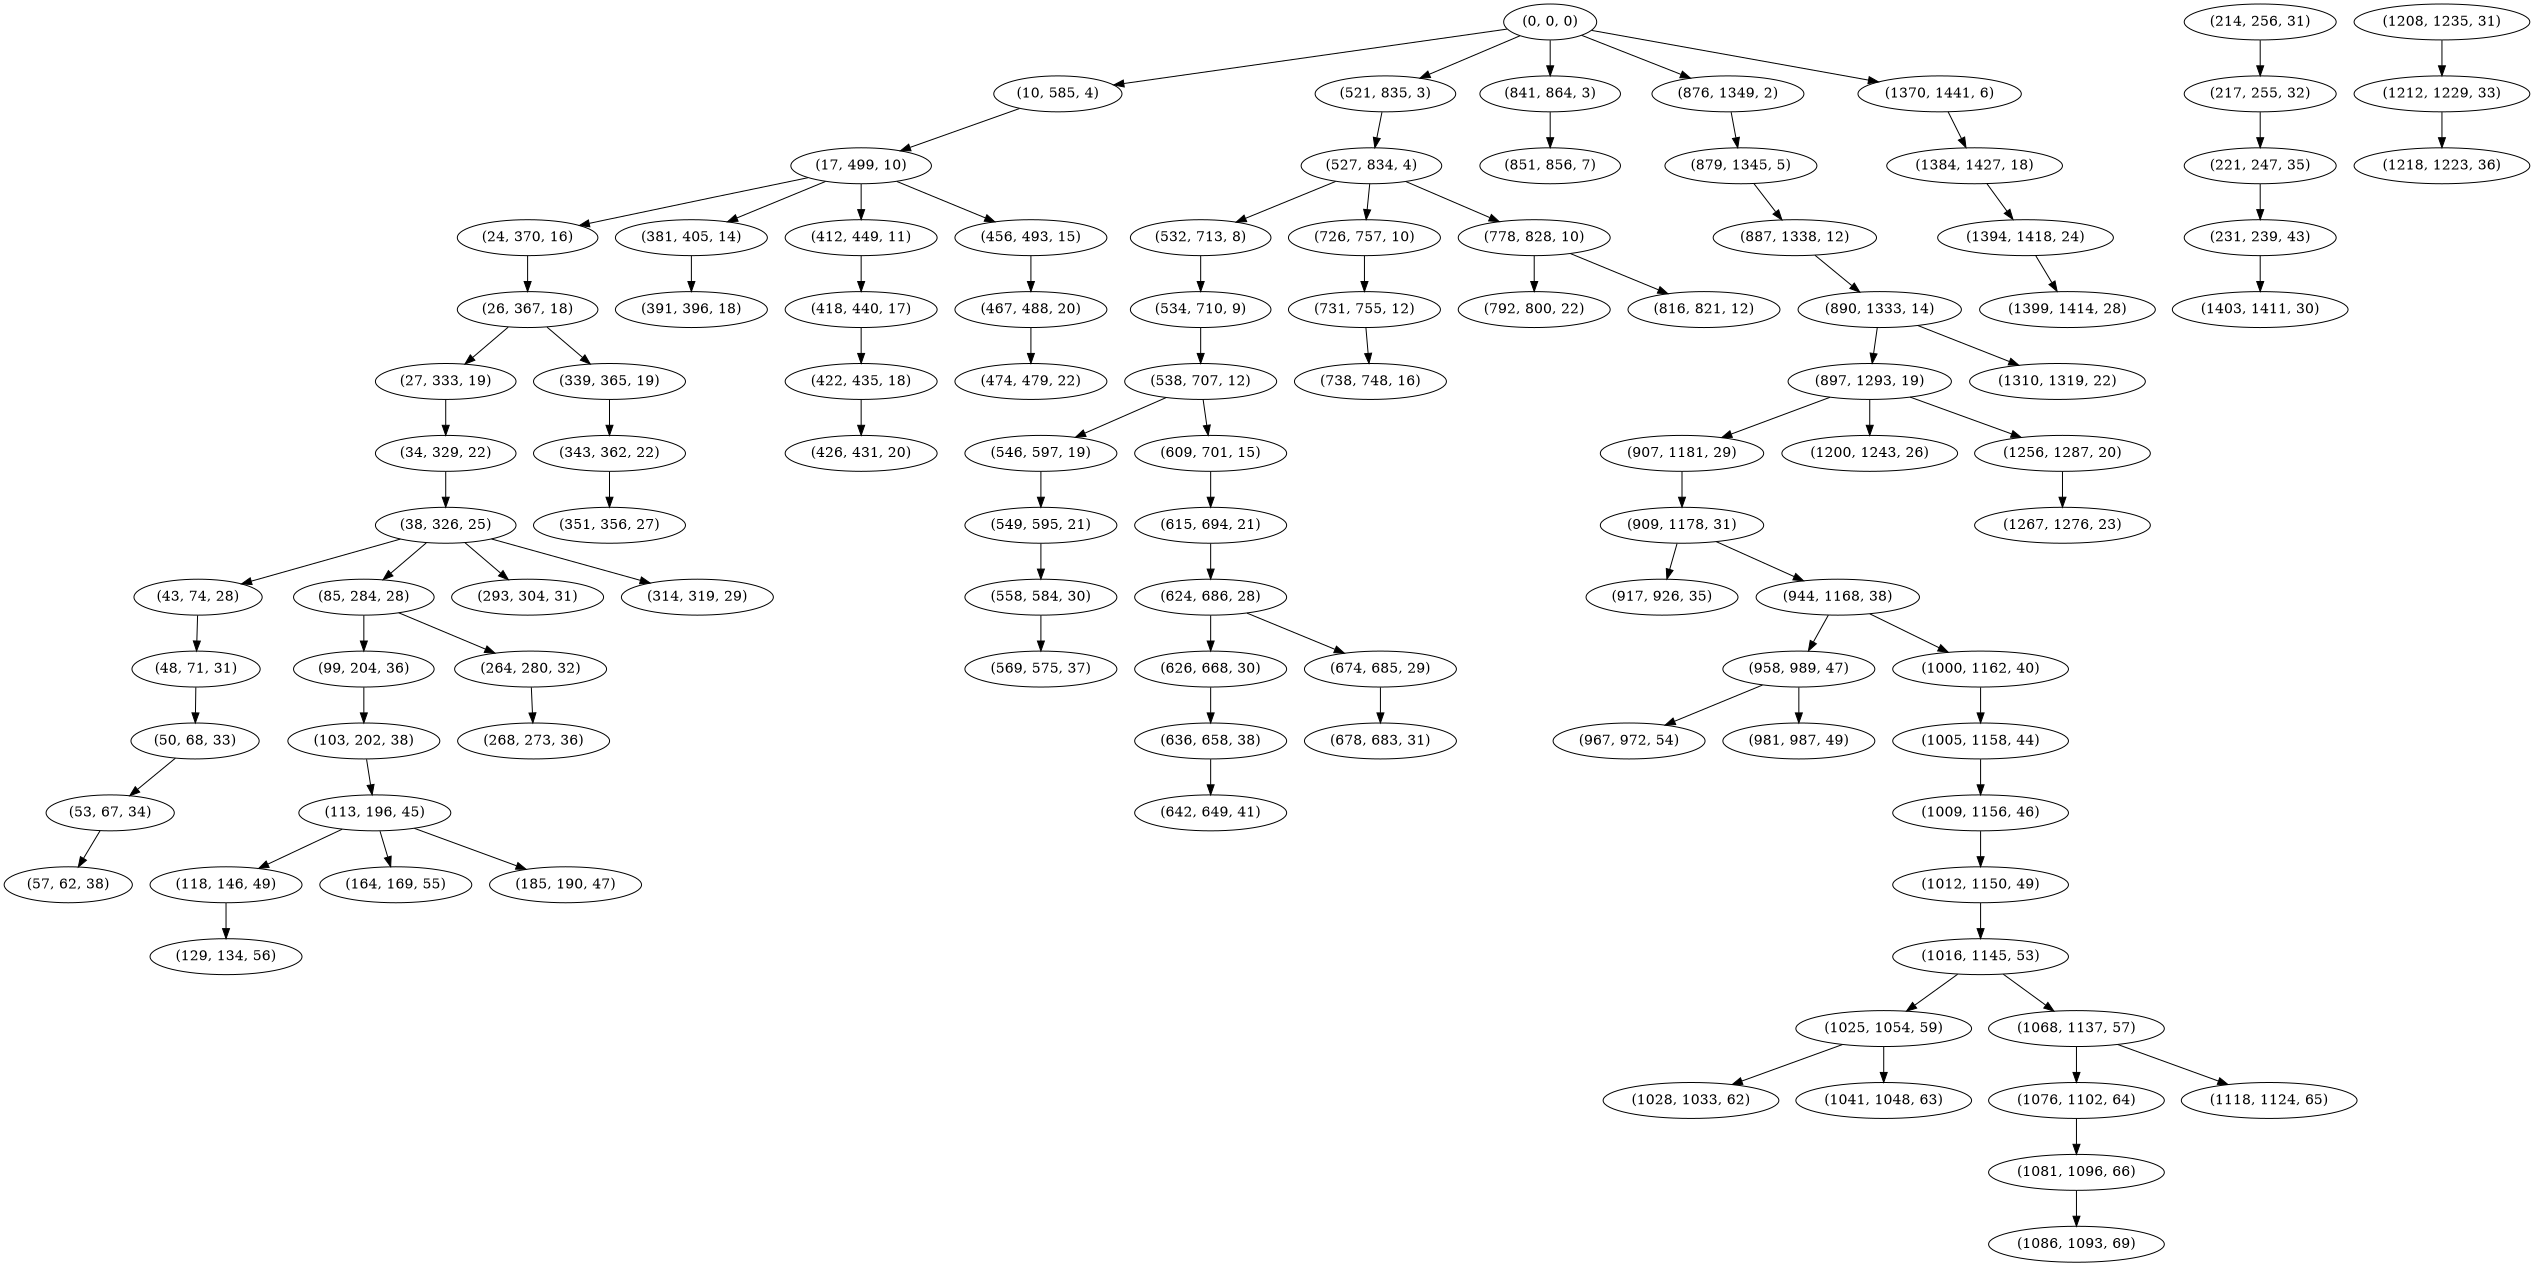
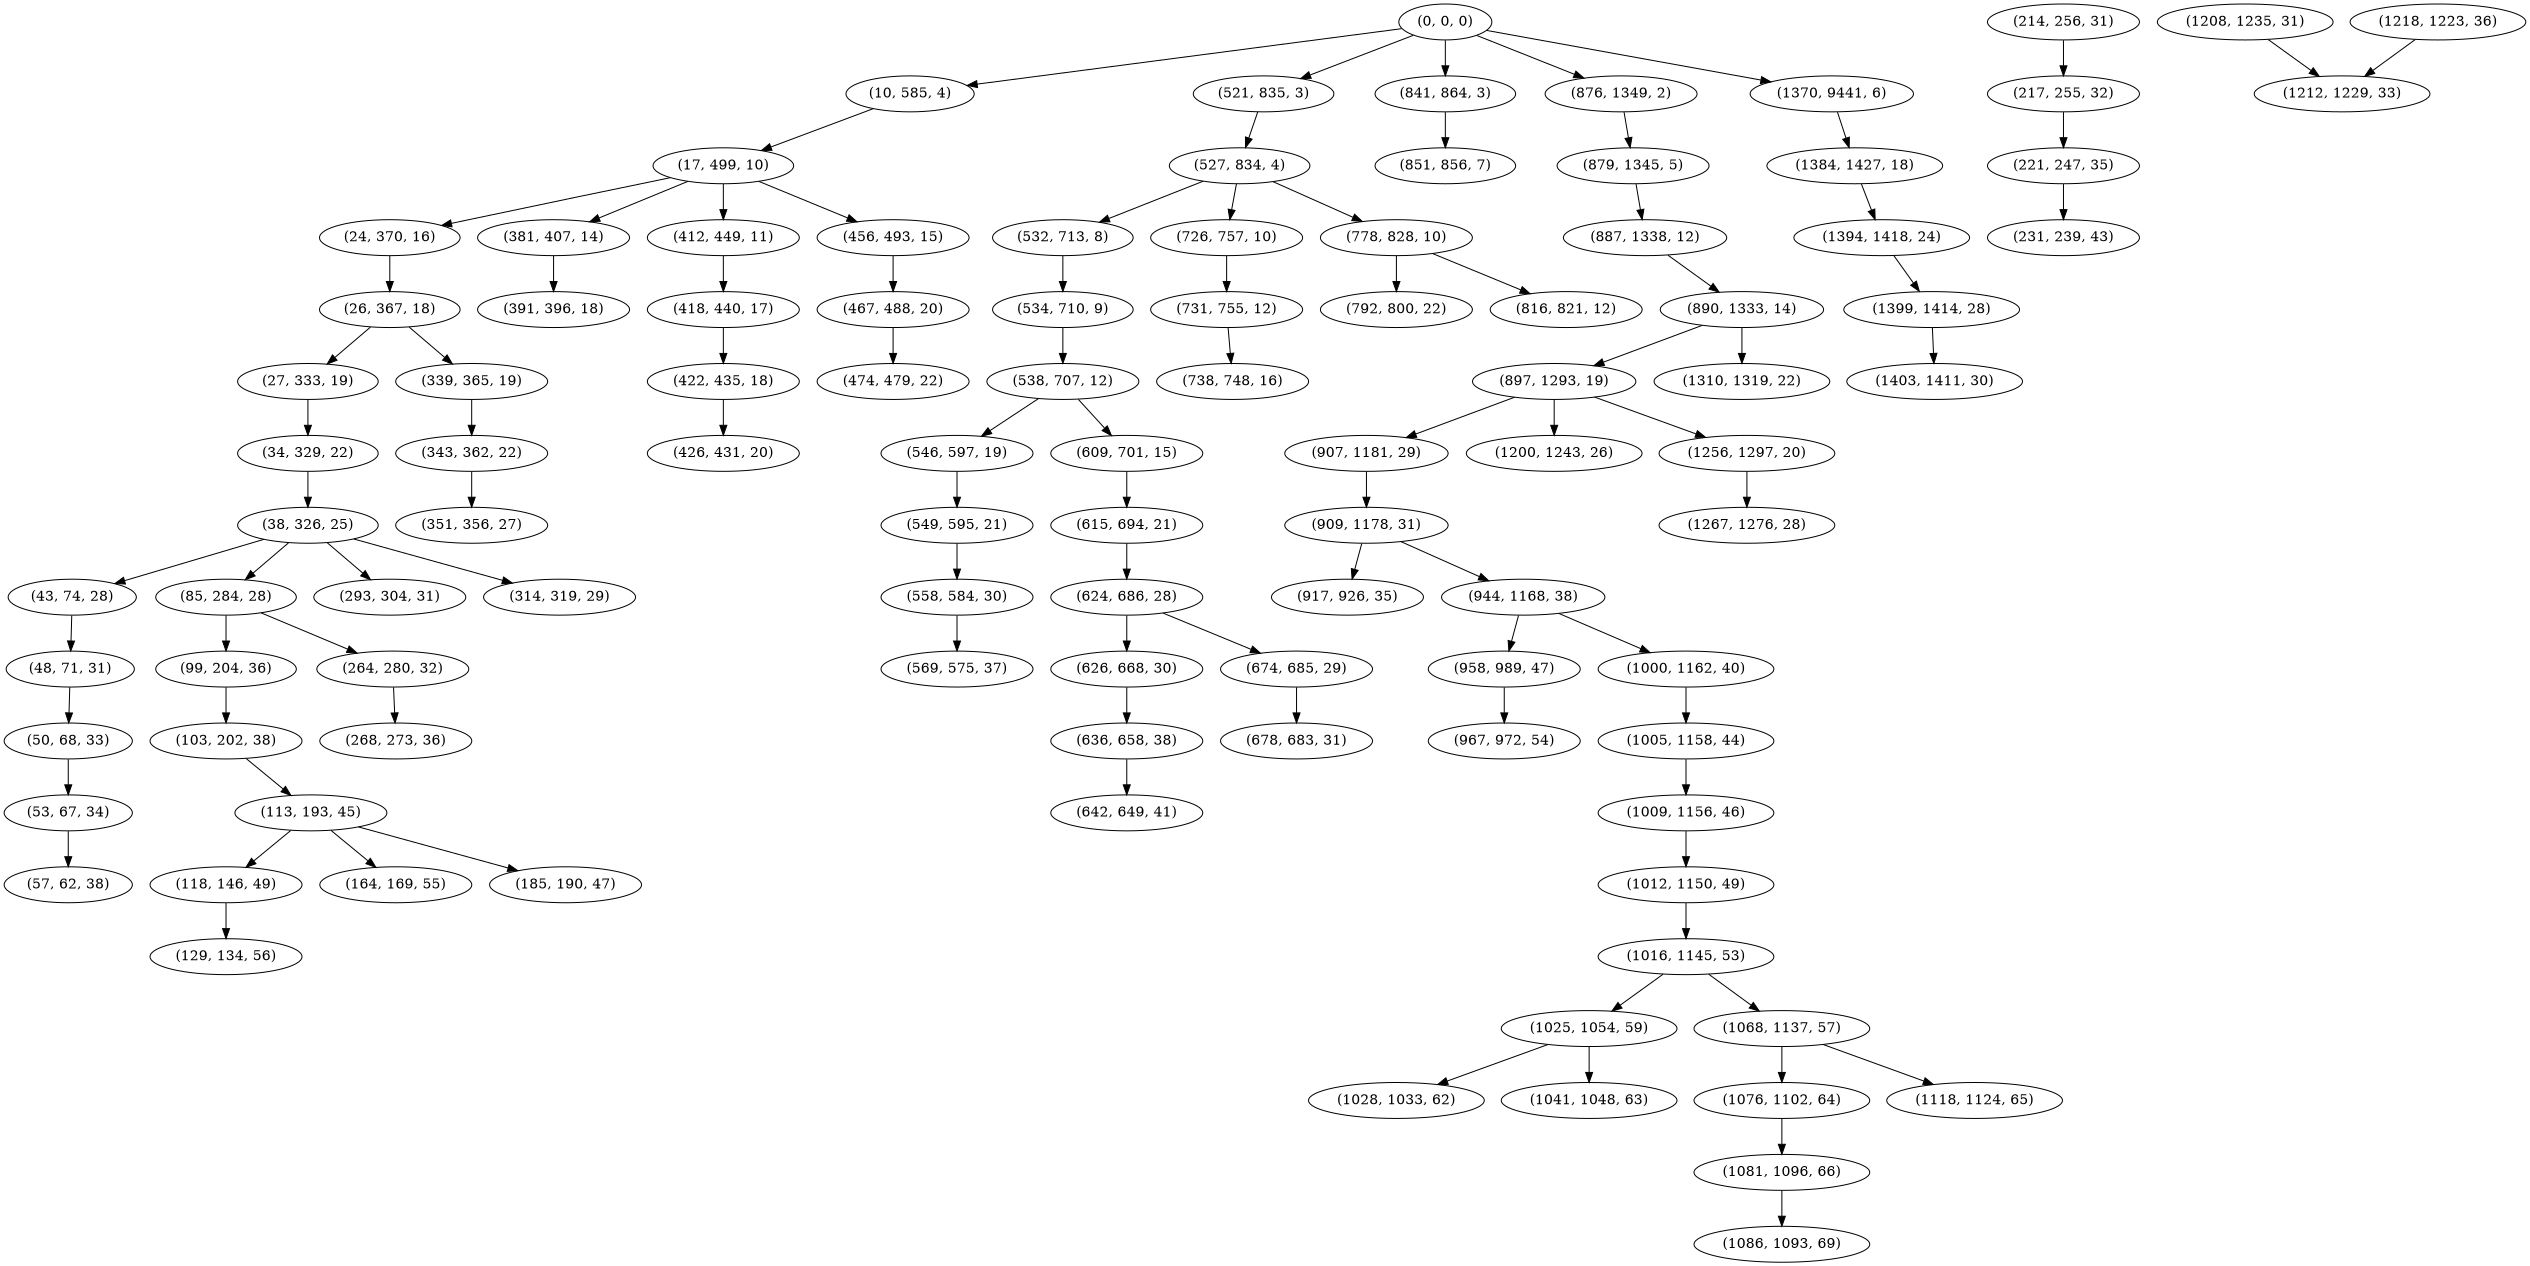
(1940, 94) -> (1832, 94)
(2442, 125) -> (2394, 55)
(691, 238) -> (554, 238)
(2260, 269) -> (1933, 341)
(2062, 453) -> (1747, 453)
(2062, 525) -> (1747, 525)
(1799, 741) -> none
(375, 813) -> (311, 813)
